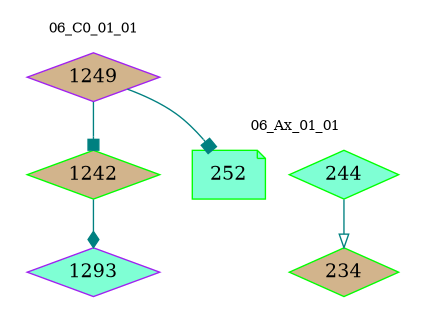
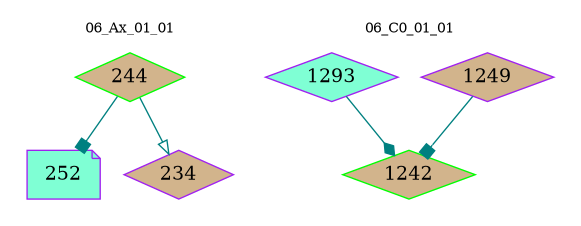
(161, 104) -> (103, 118)
(229, 175) -> (64, 175)
(344, 175) -> (130, 77)
(93, 215) -> (365, 120)
(344, 272) -> (179, 175)
